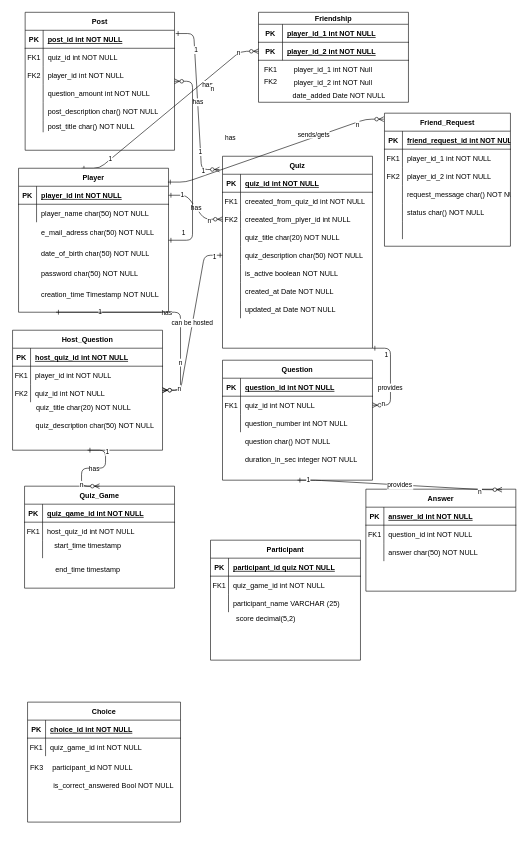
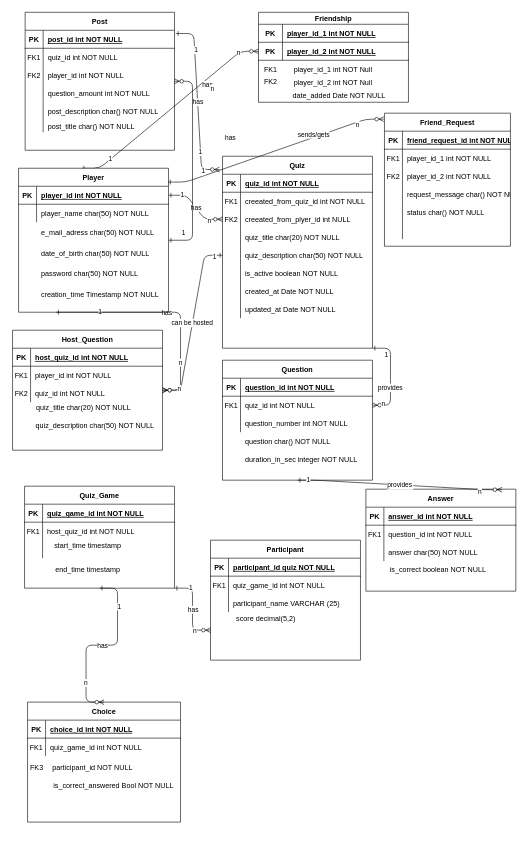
(85, 469) -> none
none -> (438, 570)
none -> (192, 609)
none -> (117, 633)
